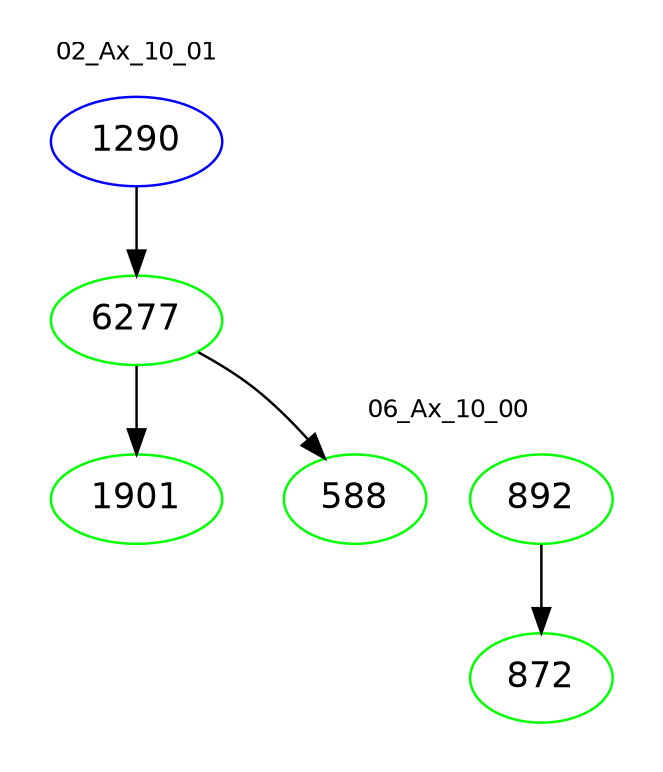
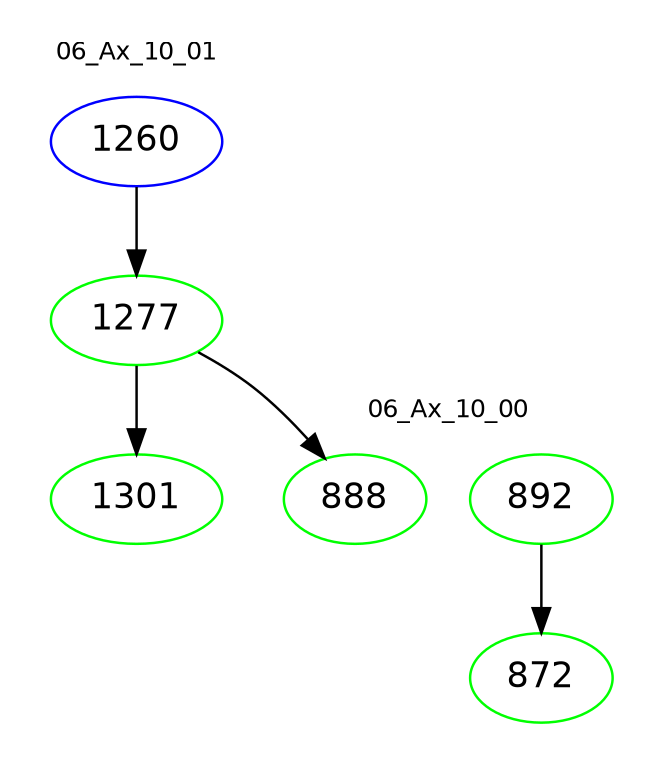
(137, 53) -> (137, 53)
(137, 142) -> (137, 142)
(137, 320) -> (137, 320)
(137, 499) -> (137, 499)
(355, 499) -> (355, 499)
